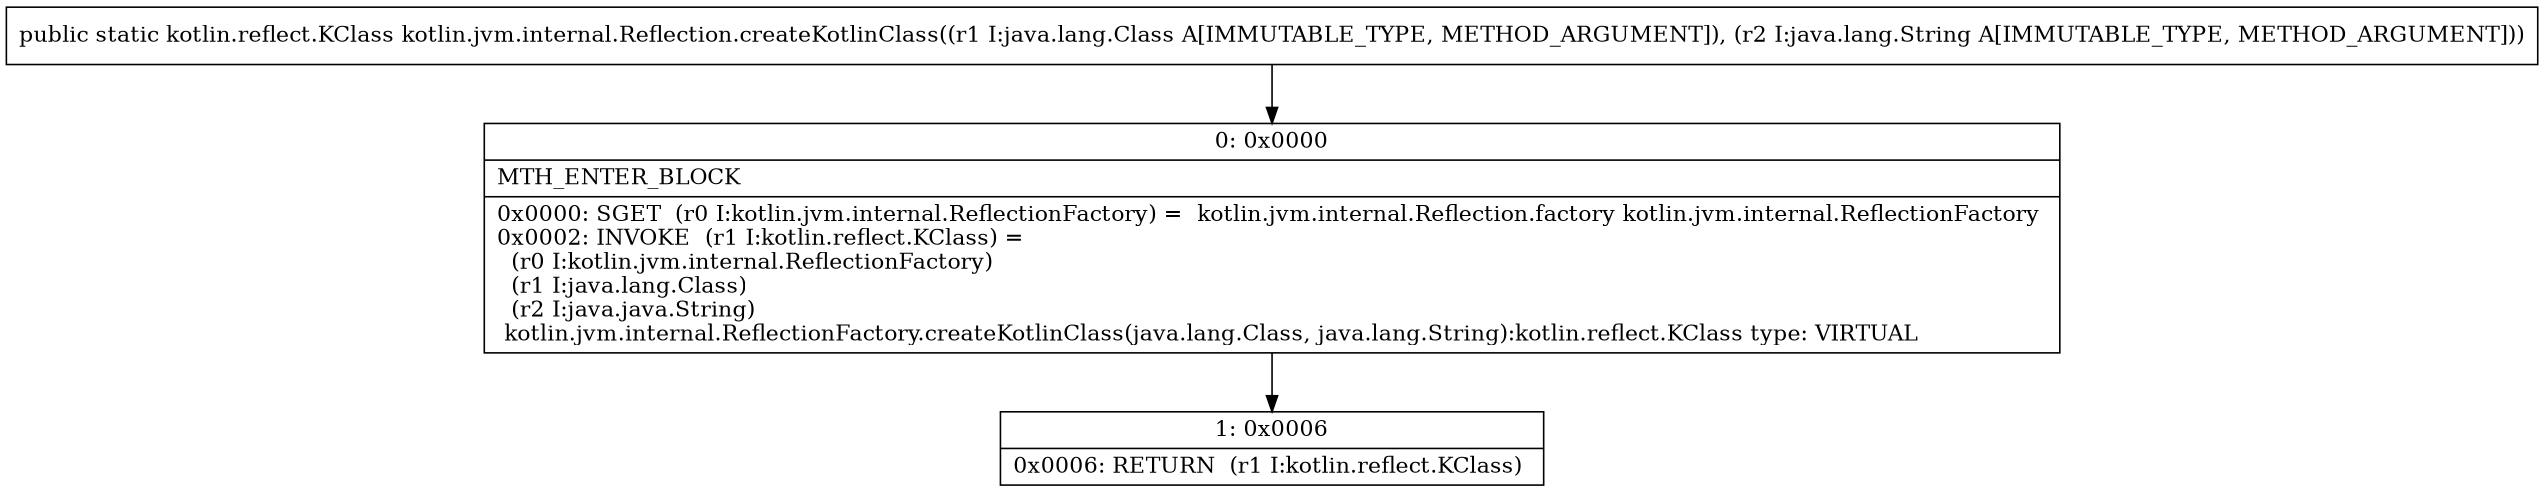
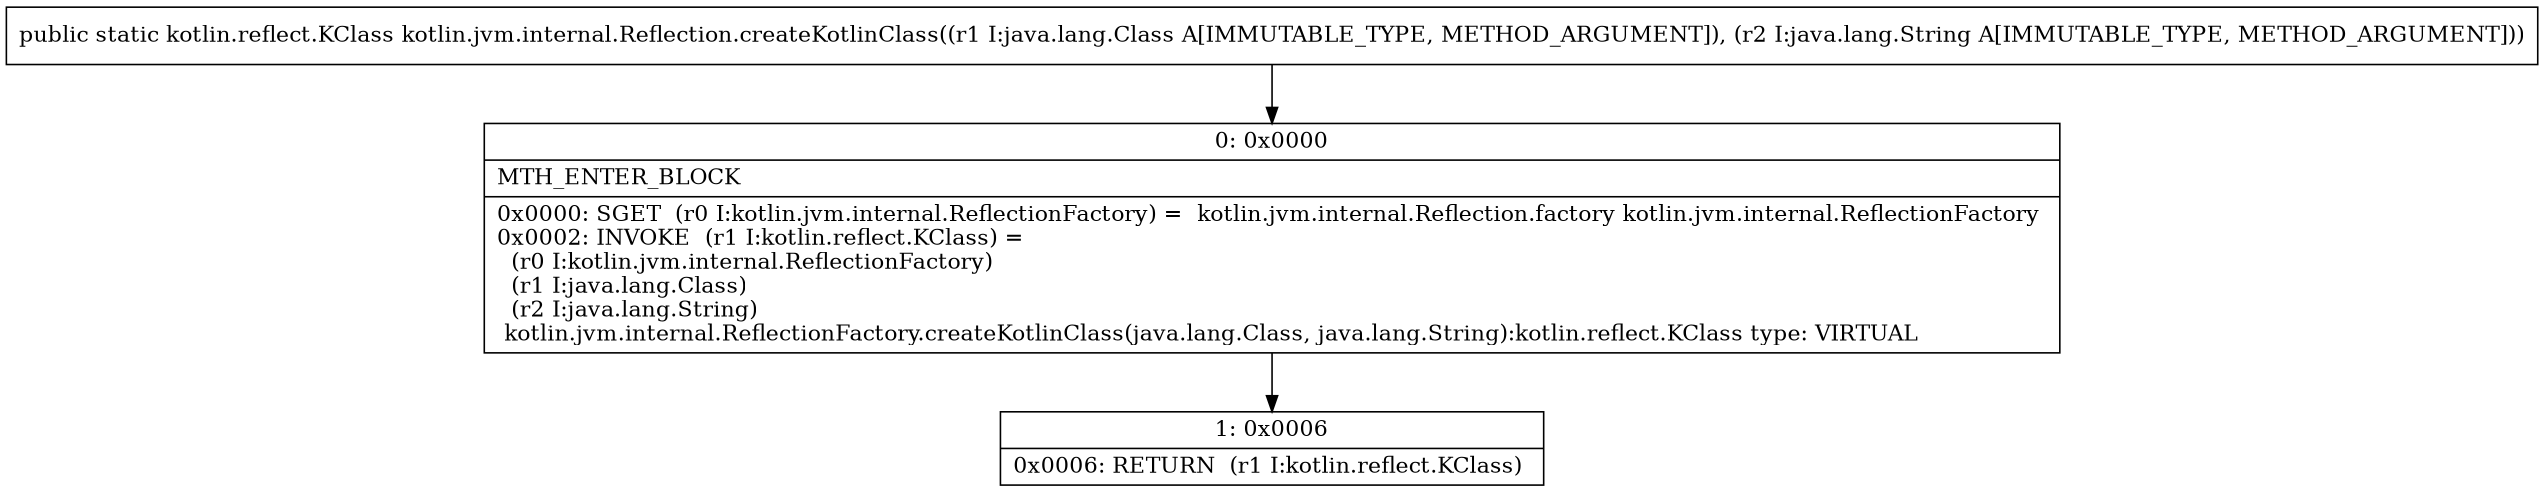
(627, 310) -> (628, 310)
